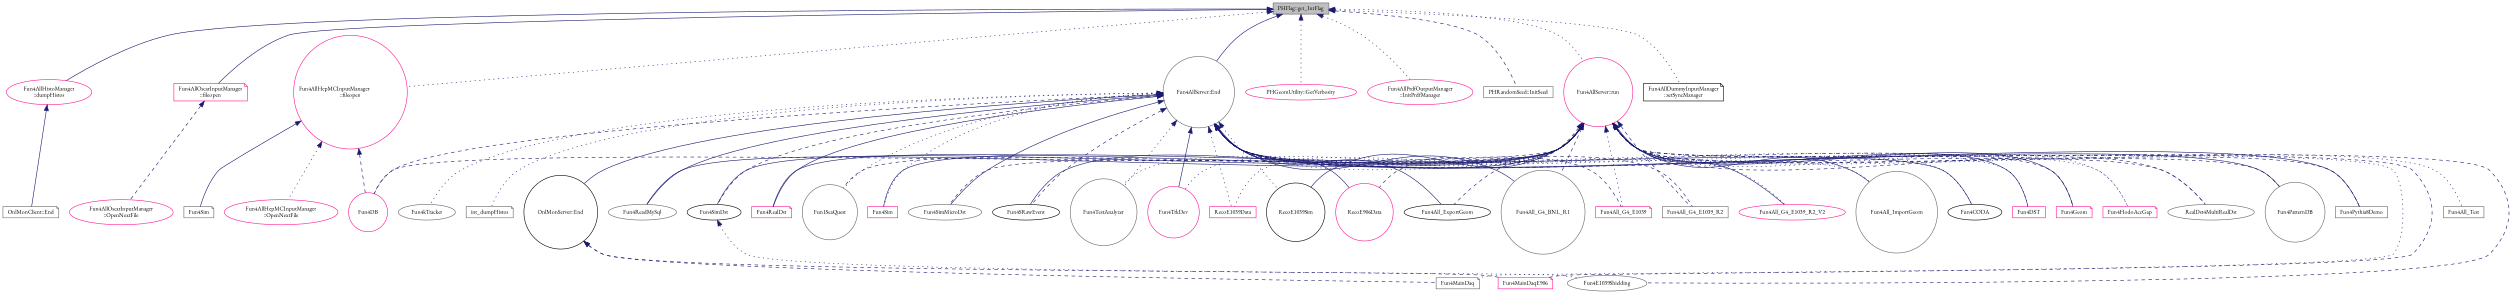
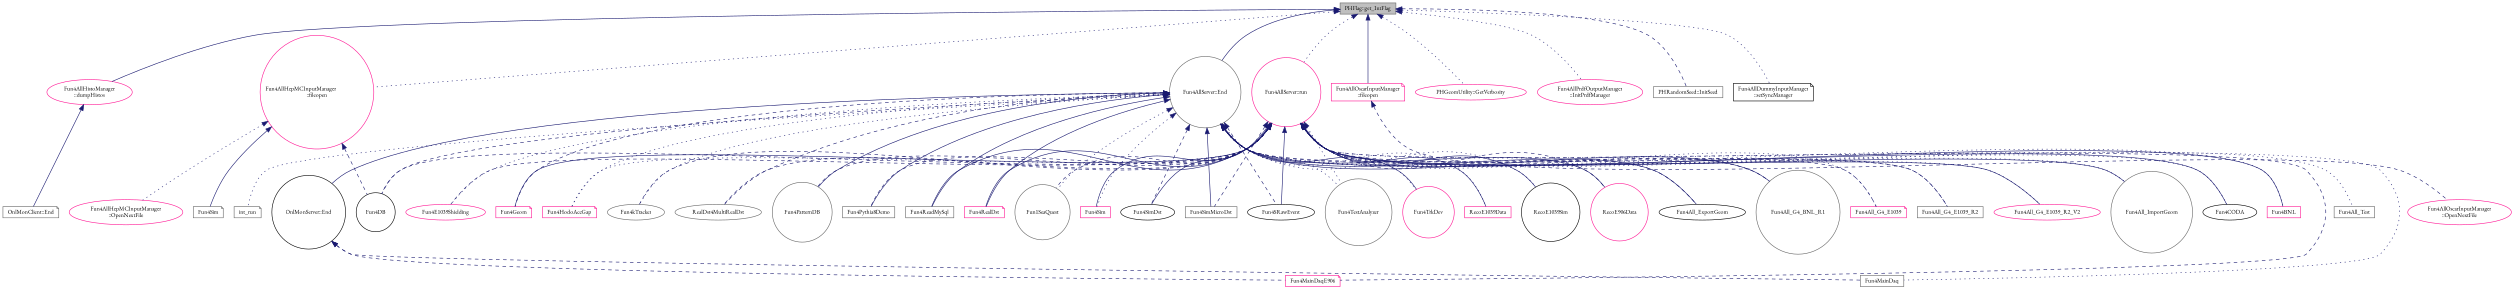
none -> (852, 154)
(1402, 159) -> (1401, 159)
(368, 212) -> (376, 212)
(490, 212) -> (248, 212)
(642, 212) -> (930, 212)
(945, 212) -> (1211, 212)
(2029, 212) -> (2284, 212)
(1142, 271) -> (798, 115)
(1458, 283) -> (1882, 281)
(1607, 283) -> (446, 212)
